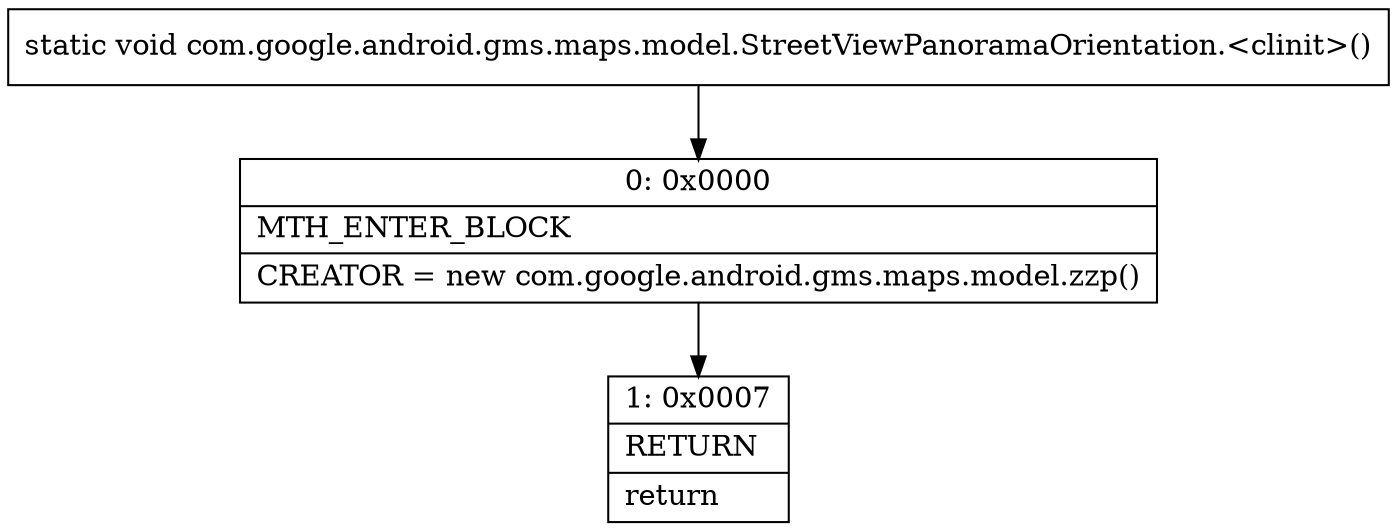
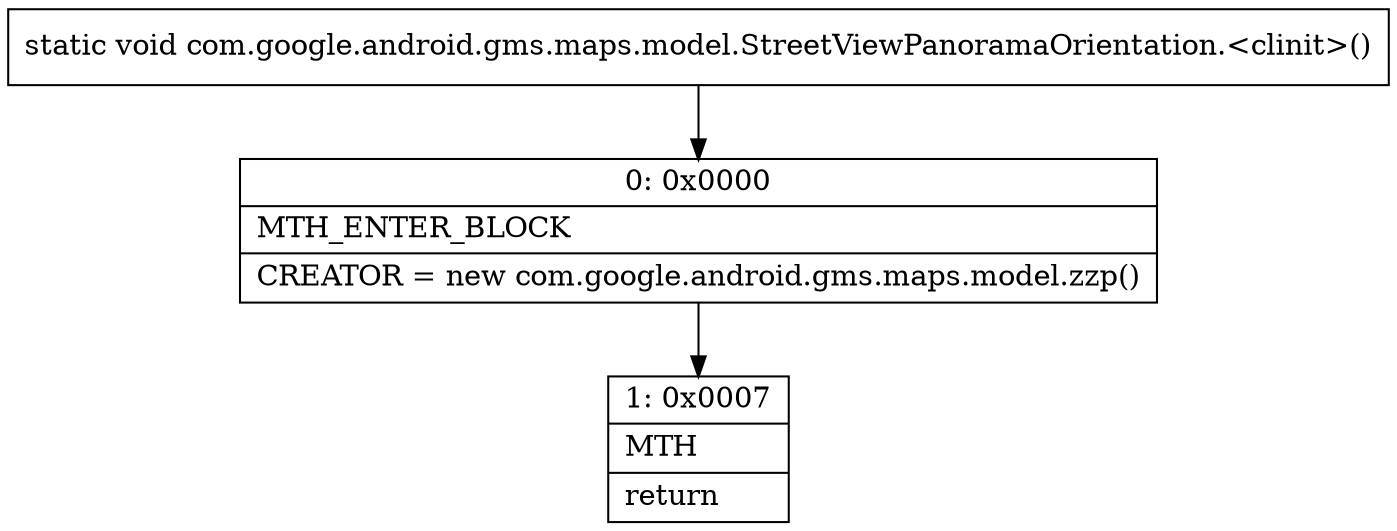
(691, 447) -> (662, 447)
